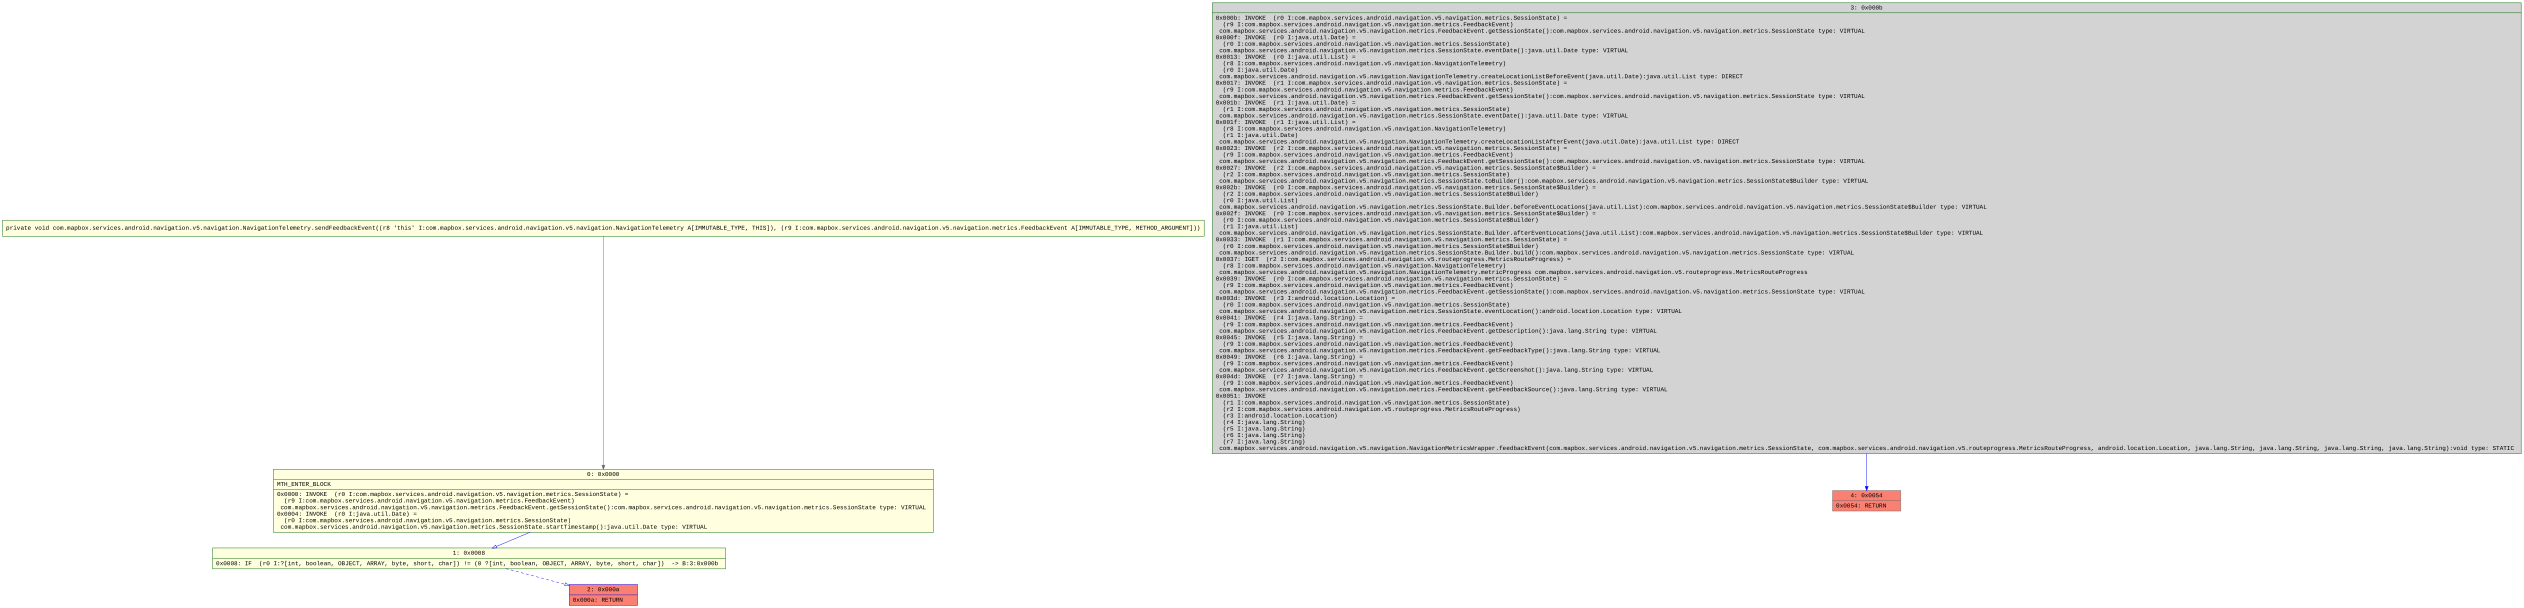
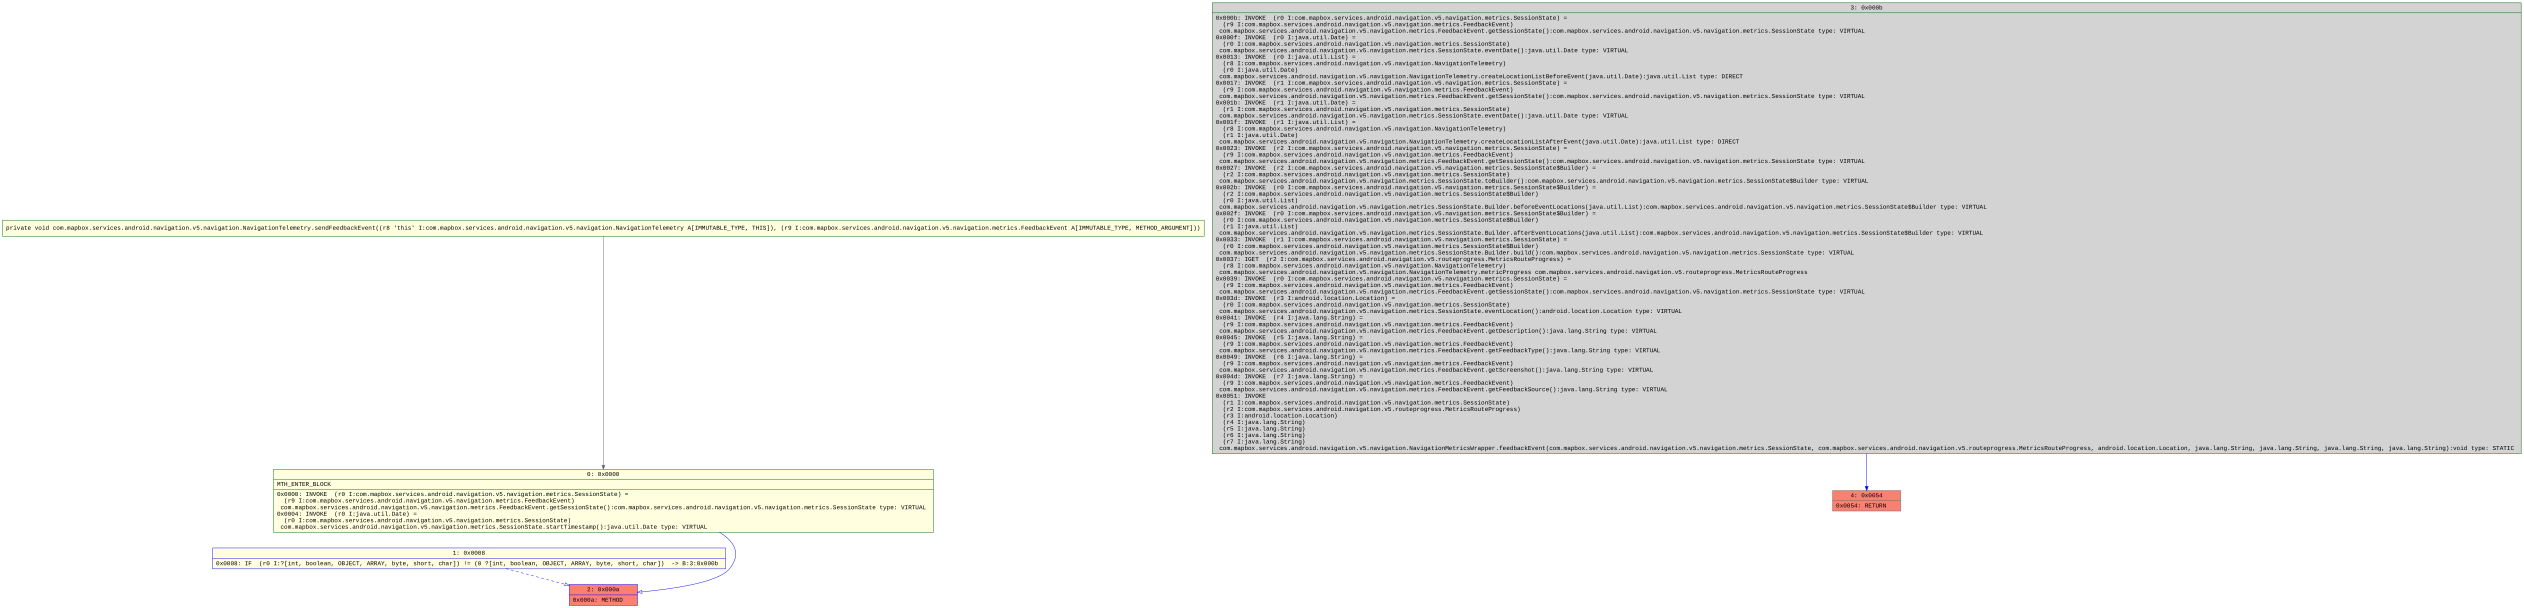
(513, 539) -> (709, 580)
(469, 558) -> (469, 558)
(603, 600) -> (603, 600)
